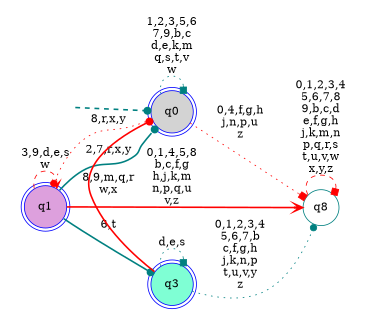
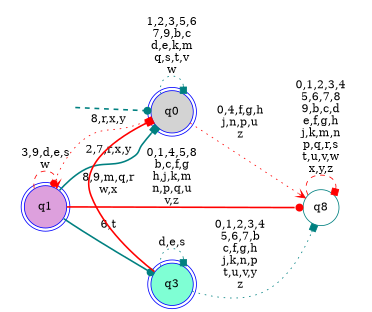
(244, 158) -> (244, 158)
(108, 164) -> (108, 164)
(91, 196) -> (91, 196)
(181, 207) -> (181, 207)
(266, 291) -> (266, 291)
